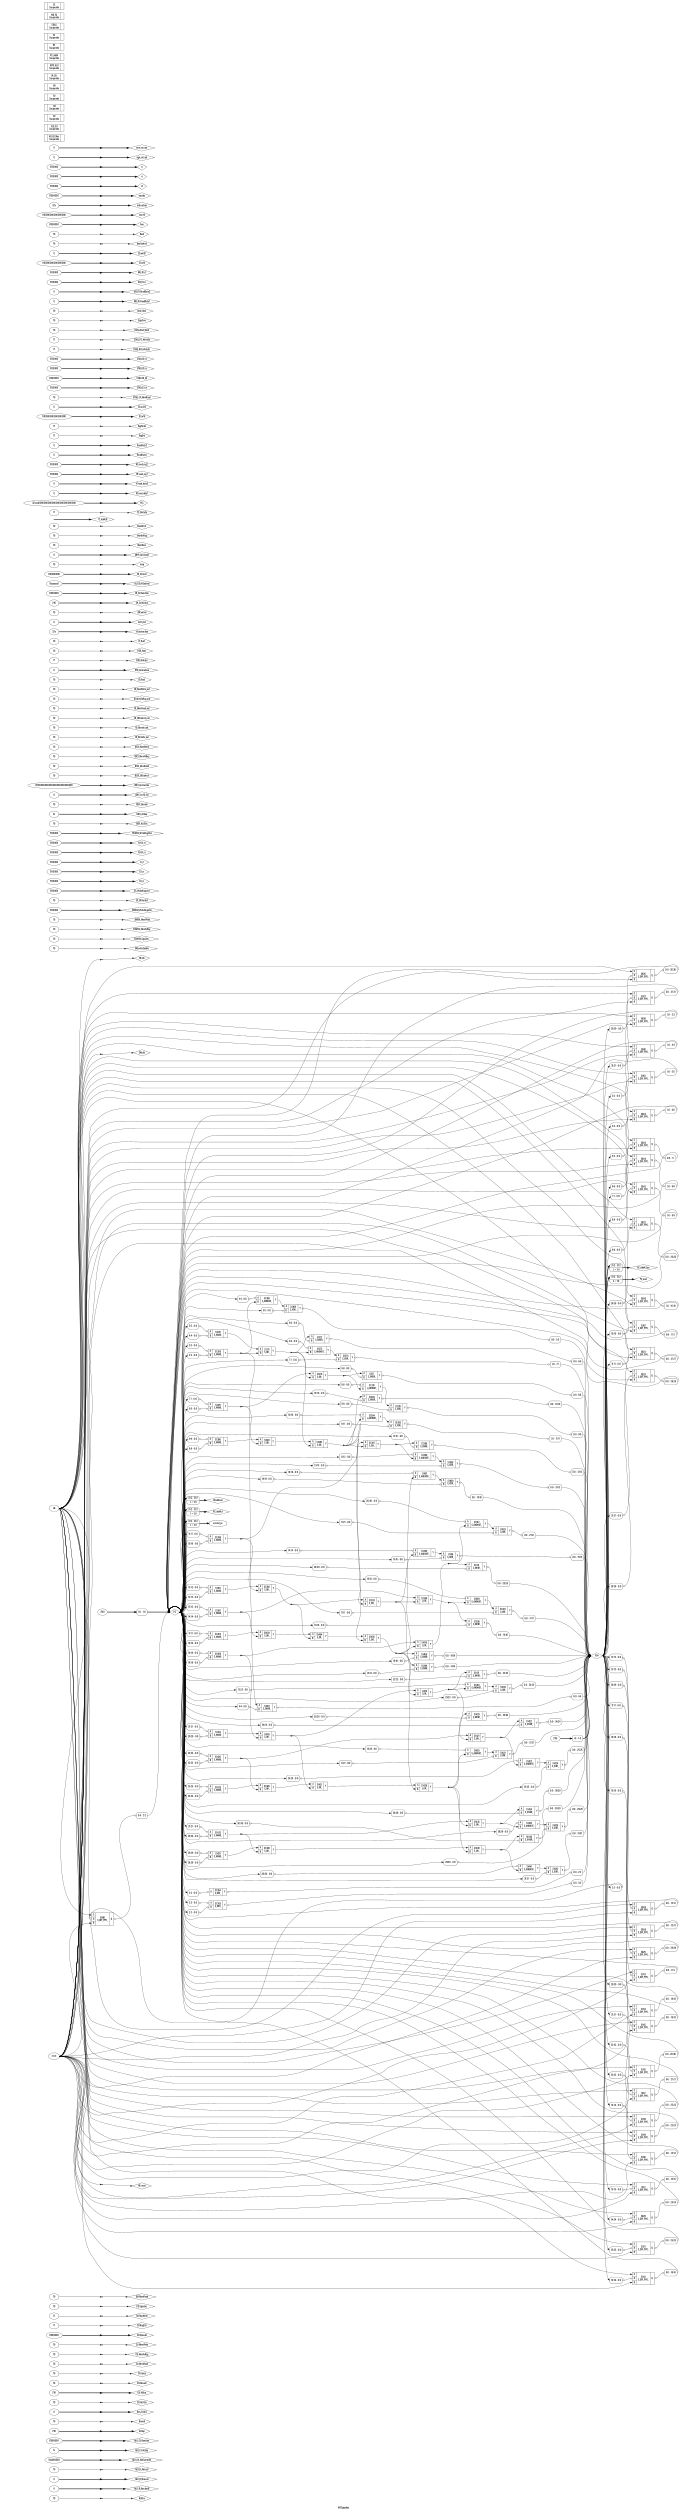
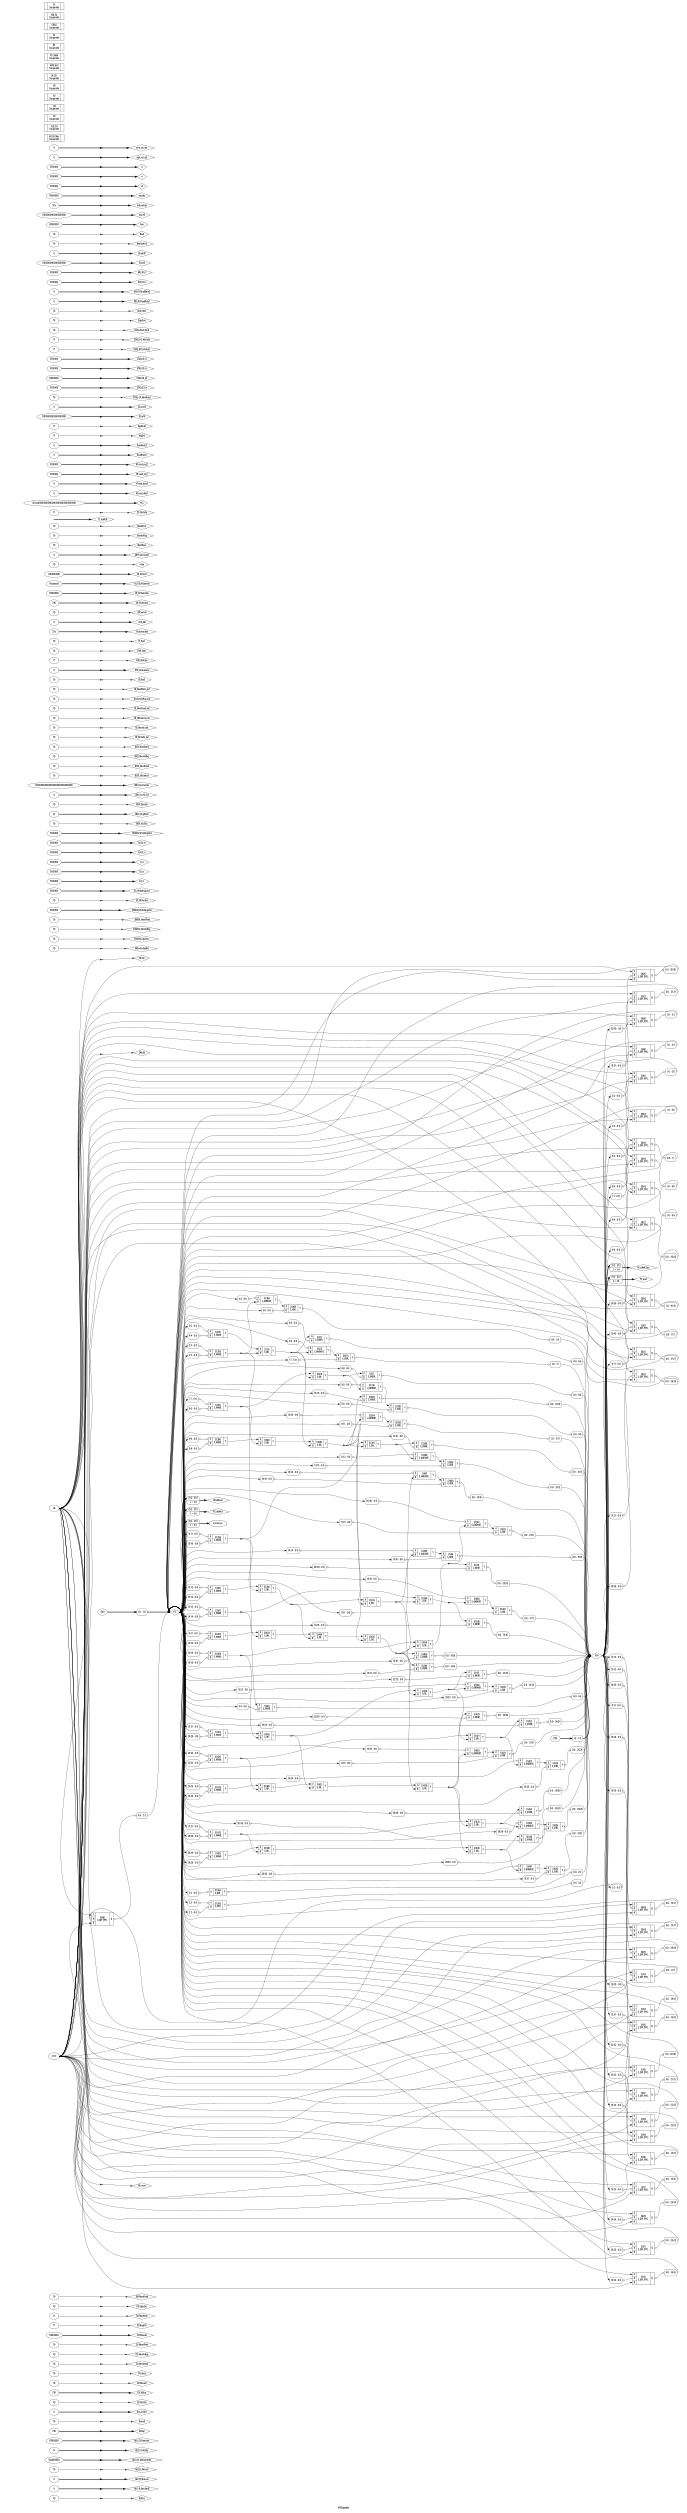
(142, 622) -> (142, 622)
(142, 814) -> (142, 814)
